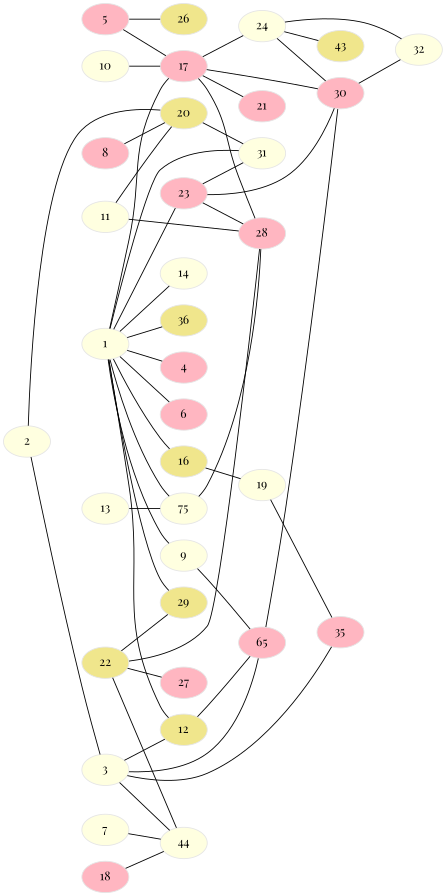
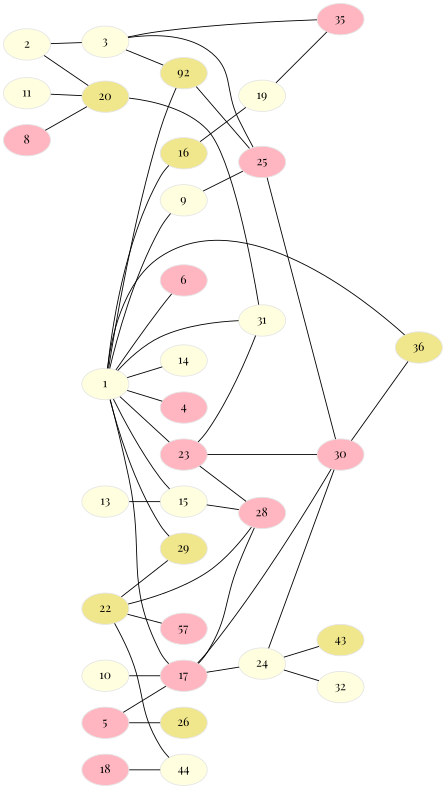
(380, 71) -> (380, 401)
(262, 106) -> none
(184, 225) -> none
(184, 509) -> (184, 502)
(262, 643) -> (262, 162)
(184, 683) -> (184, 629)
(184, 730) -> (184, 73)
(145, 806) -> none
(105, 830) -> none
